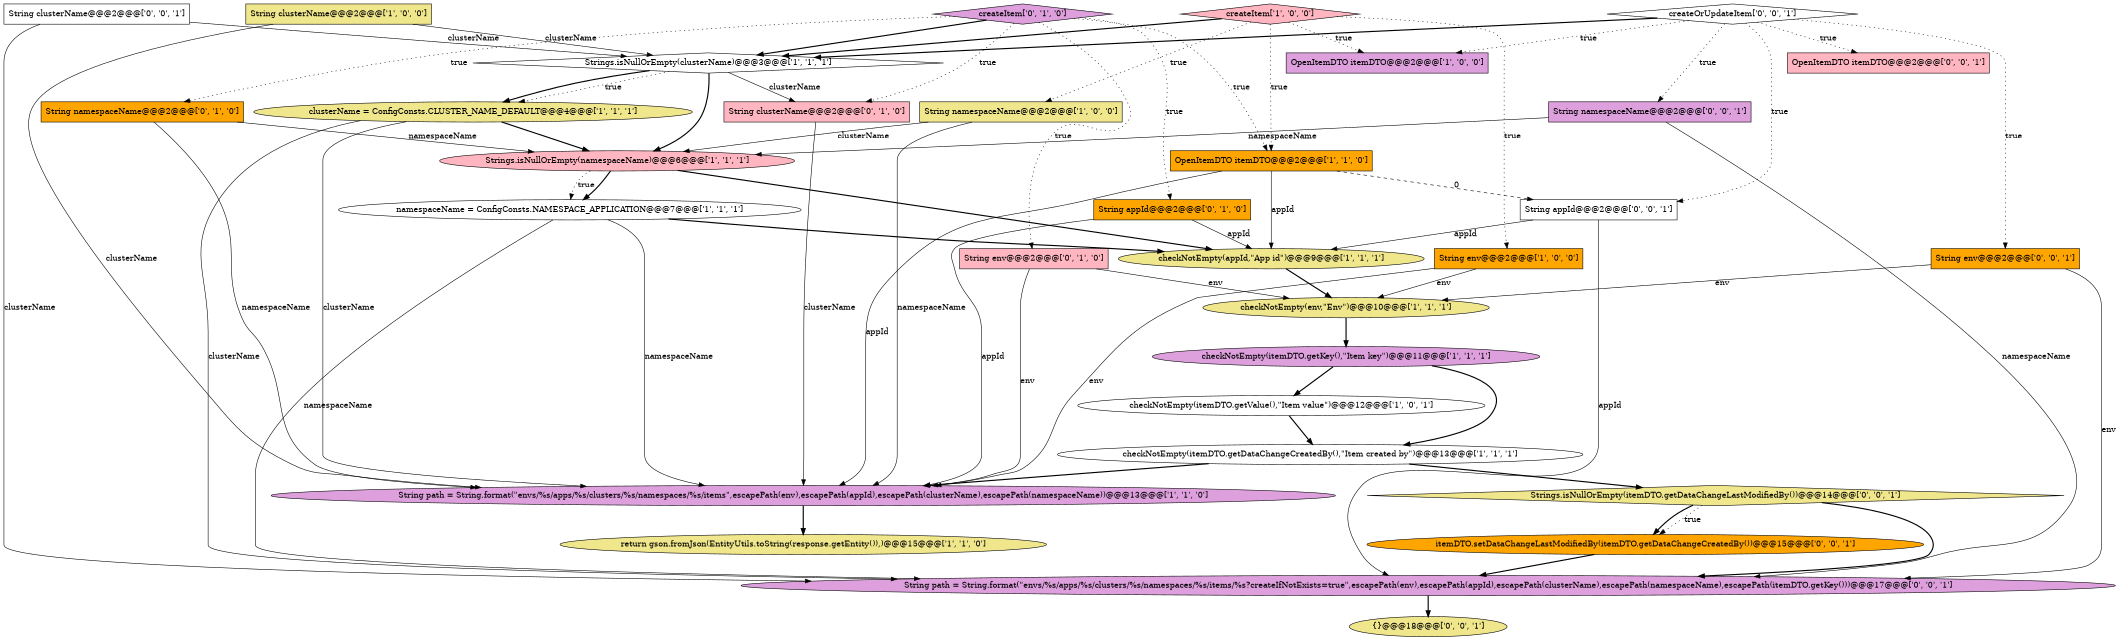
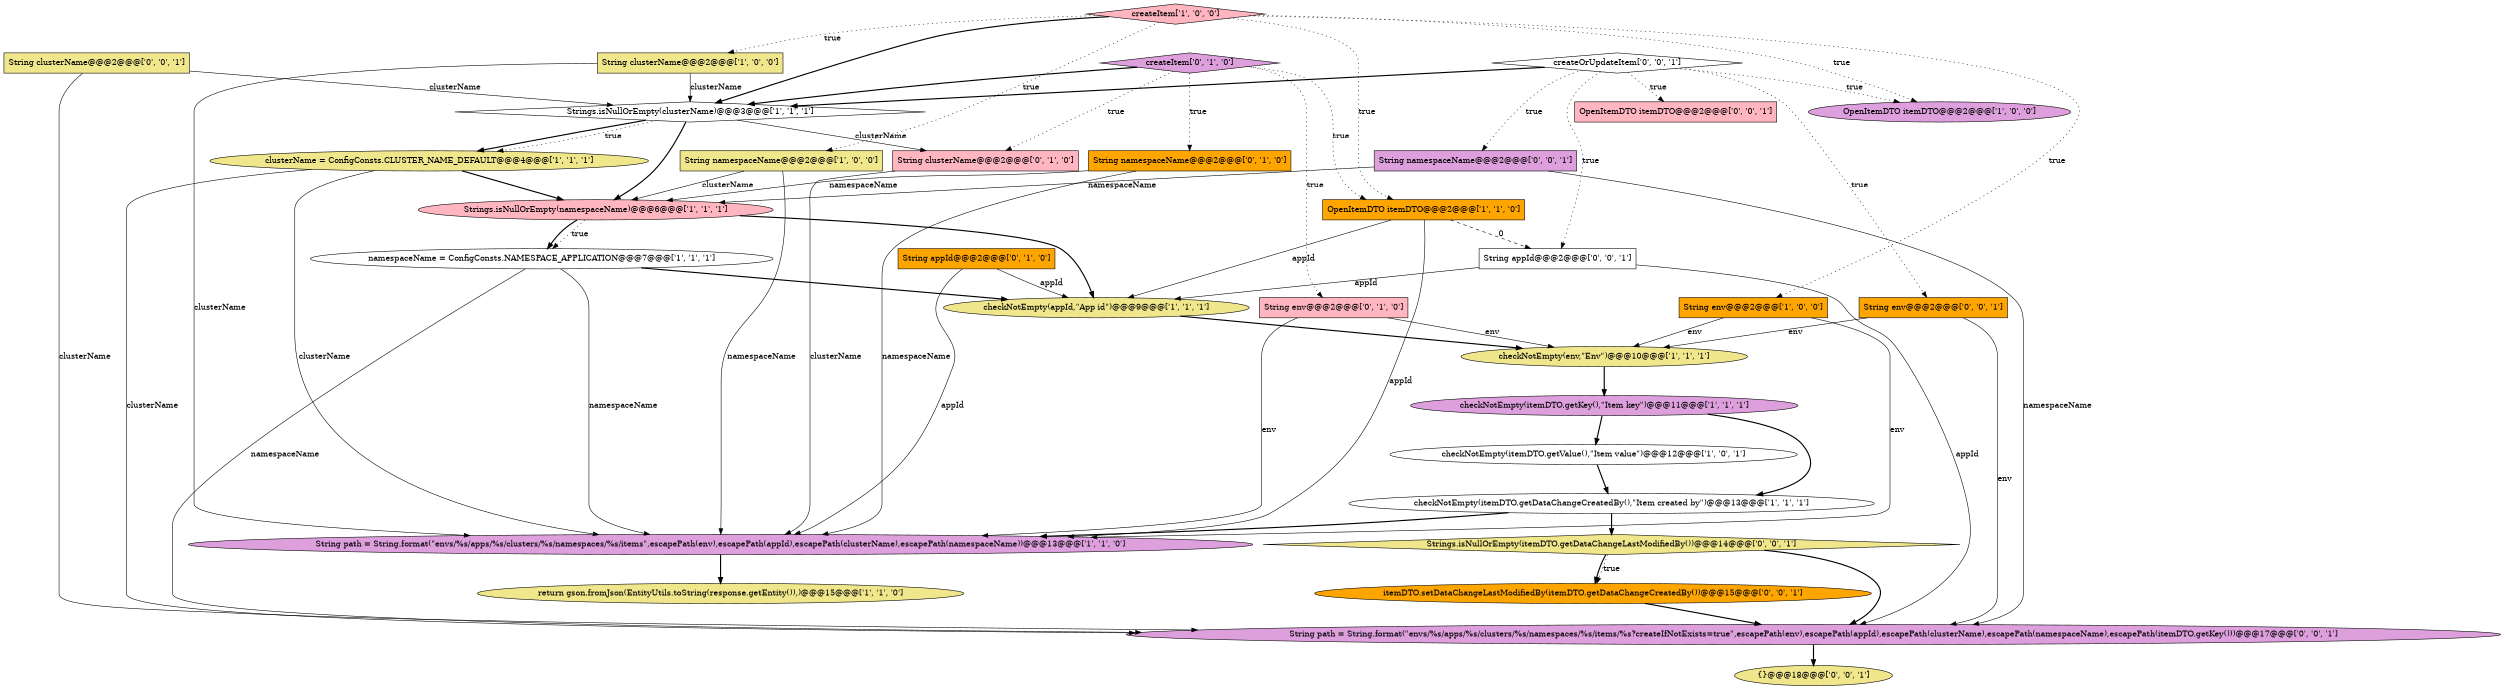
(97, 14) -> (97, 63)
none -> (916, 25)
(1387, 63) -> (1940, 112)
(1166, 78) -> none
